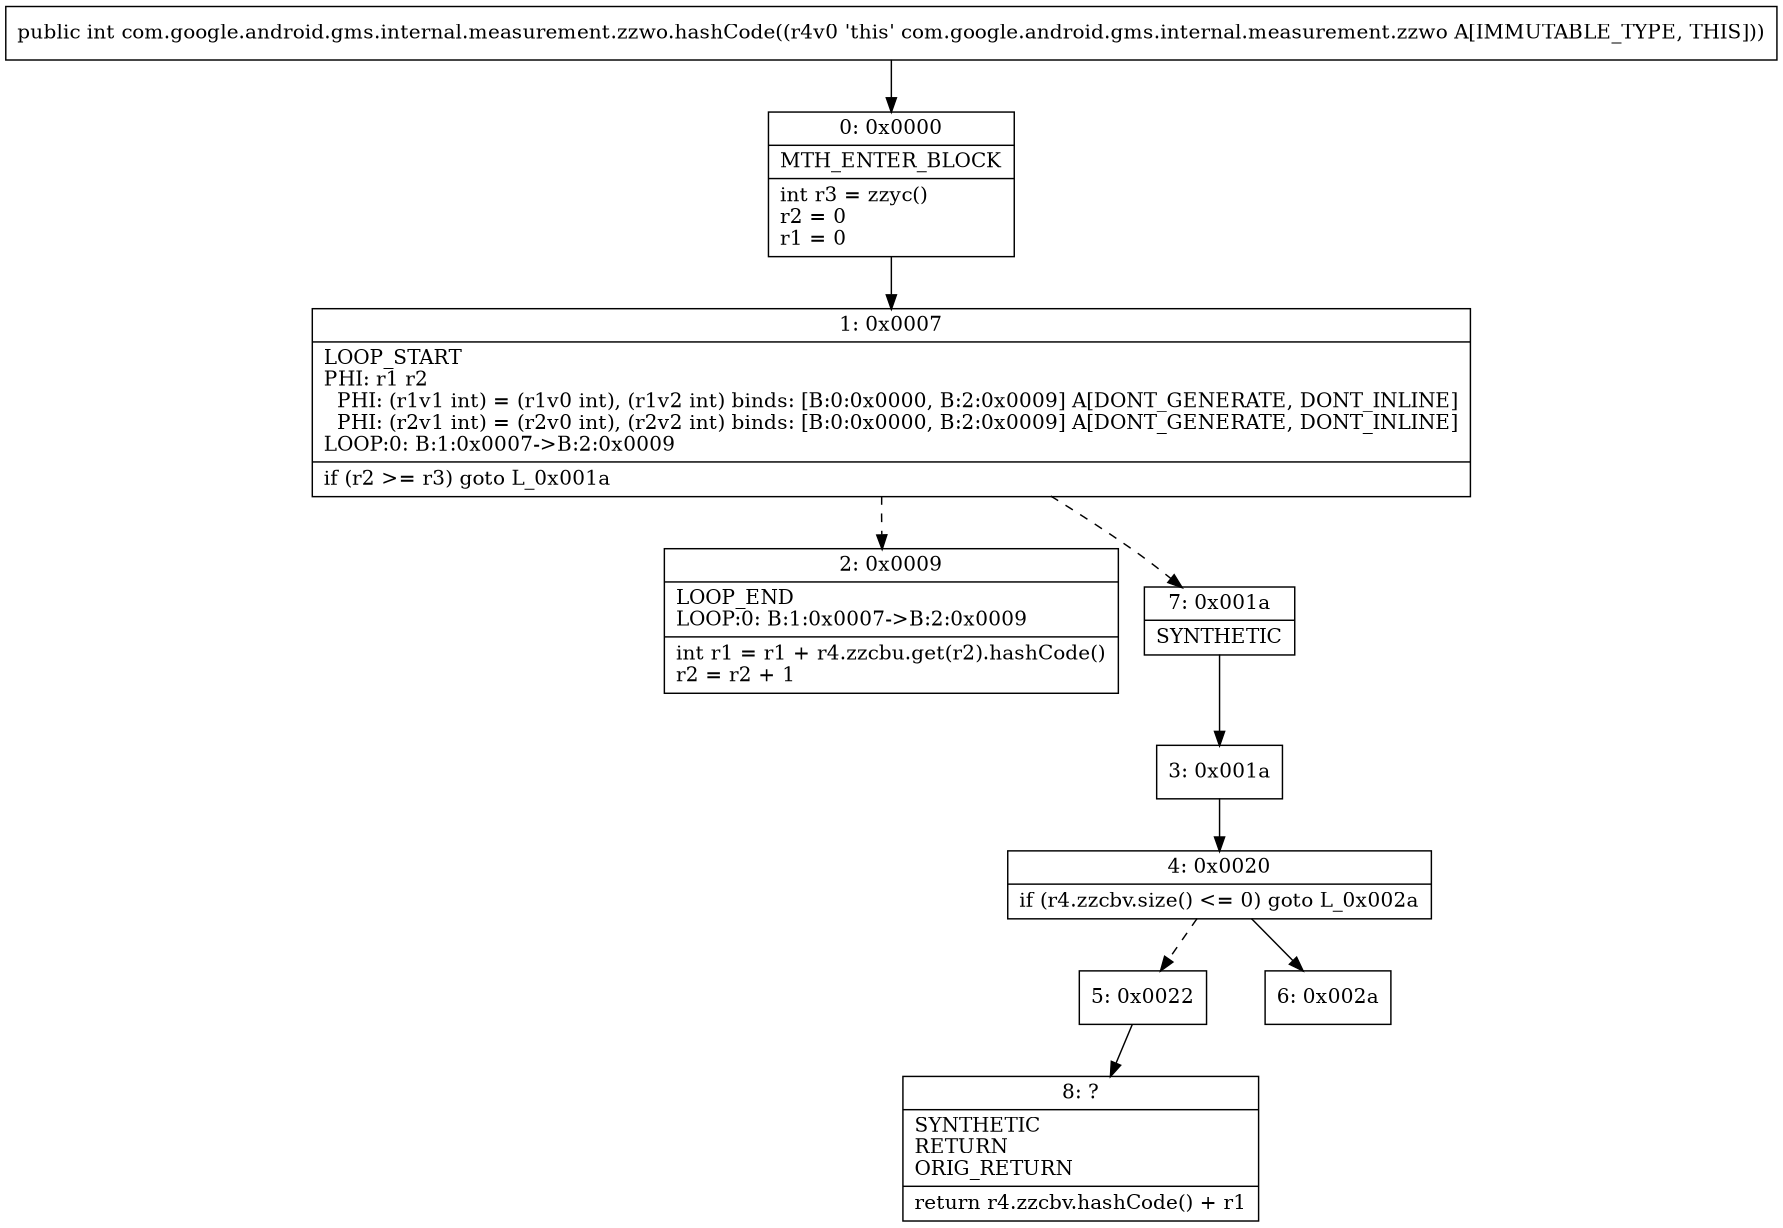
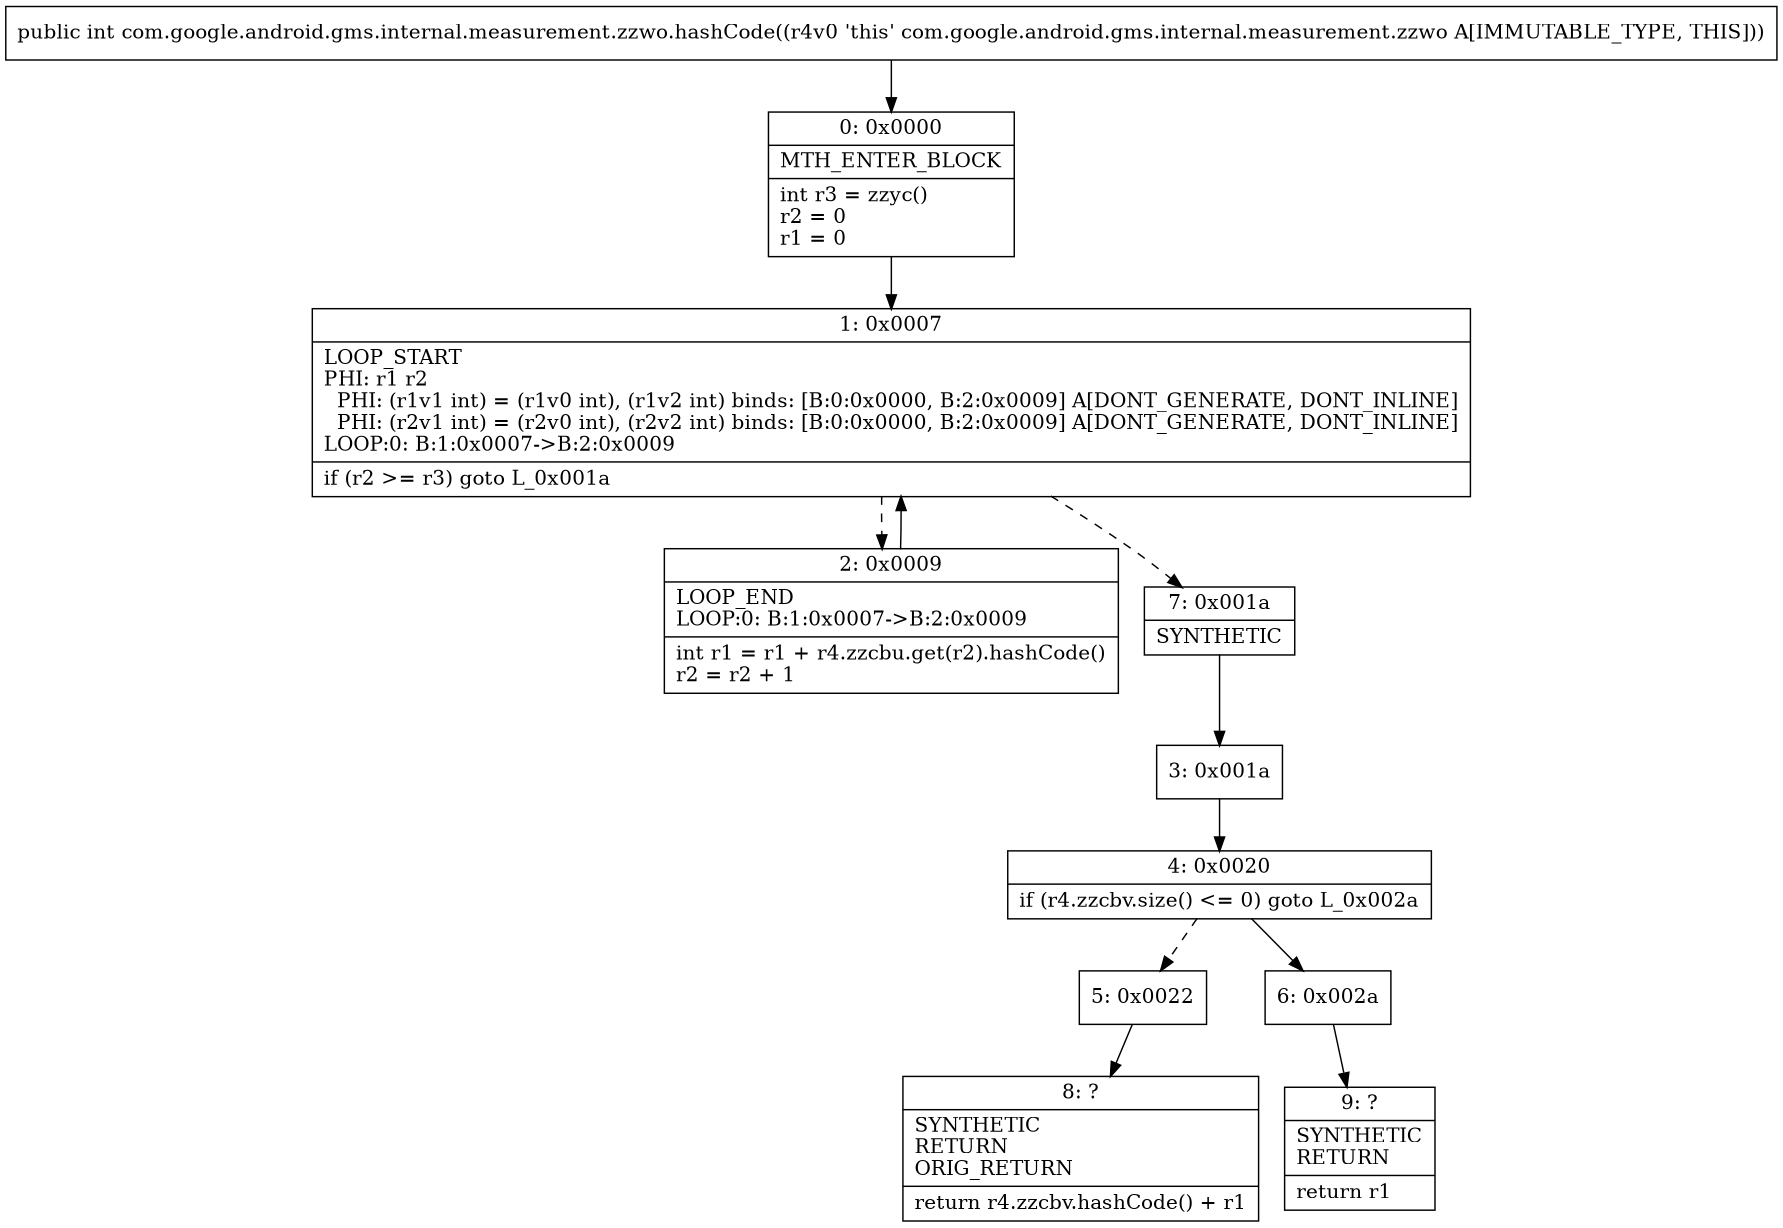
none -> (901, 530)
none -> (1360, 1149)
